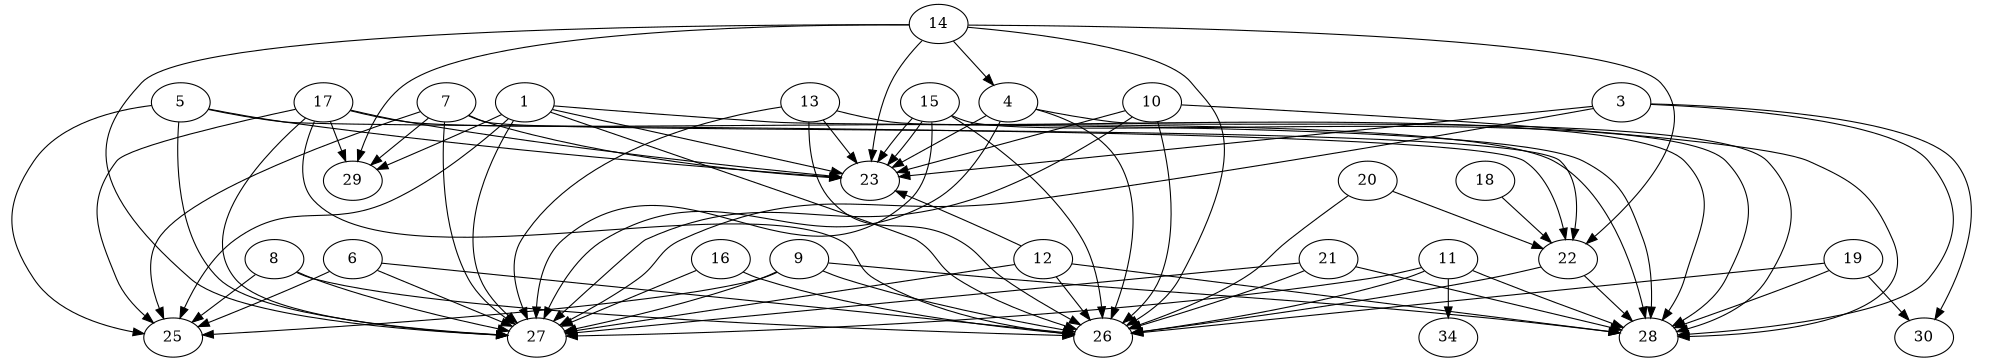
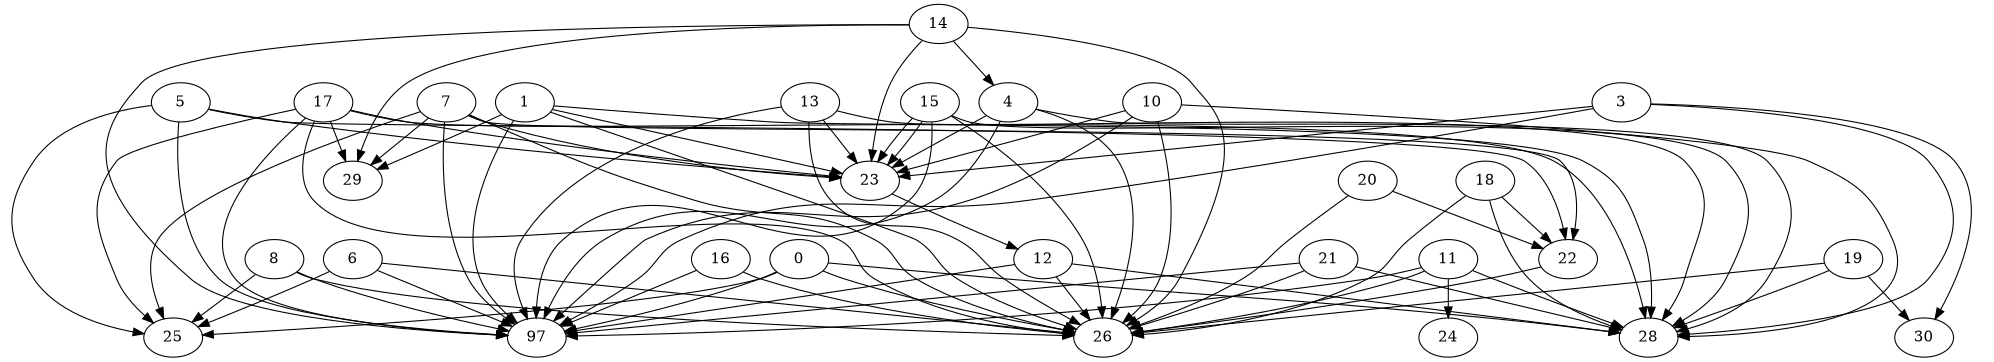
(1409, 39) -> none
none -> (710, 204)
(350, 213) -> none
(964, 220) -> (949, 220)
(799, 259) -> (799, 259)
none -> (1384, 267)
(1604, 295) -> (1531, 281)
(537, 338) -> (537, 338)
(1448, 338) -> (1448, 338)
